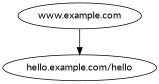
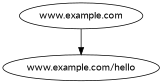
(80, 68) -> (81, 68)
